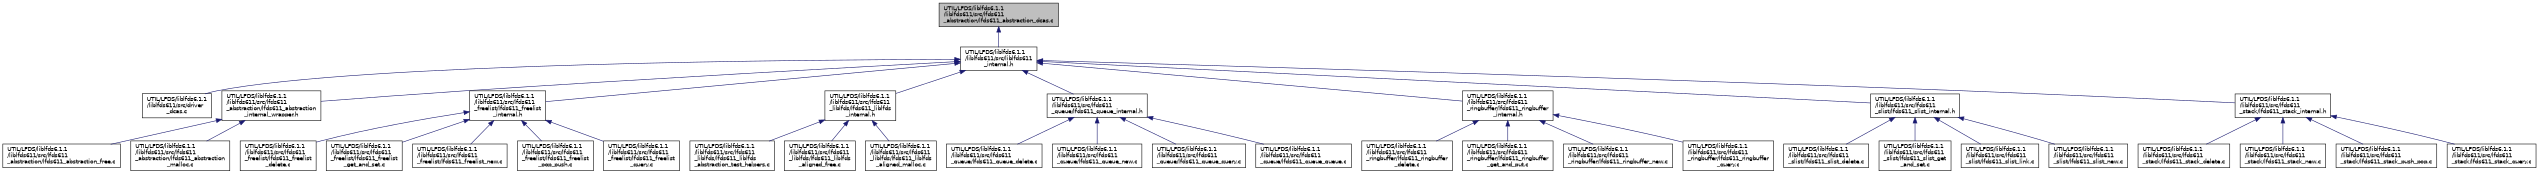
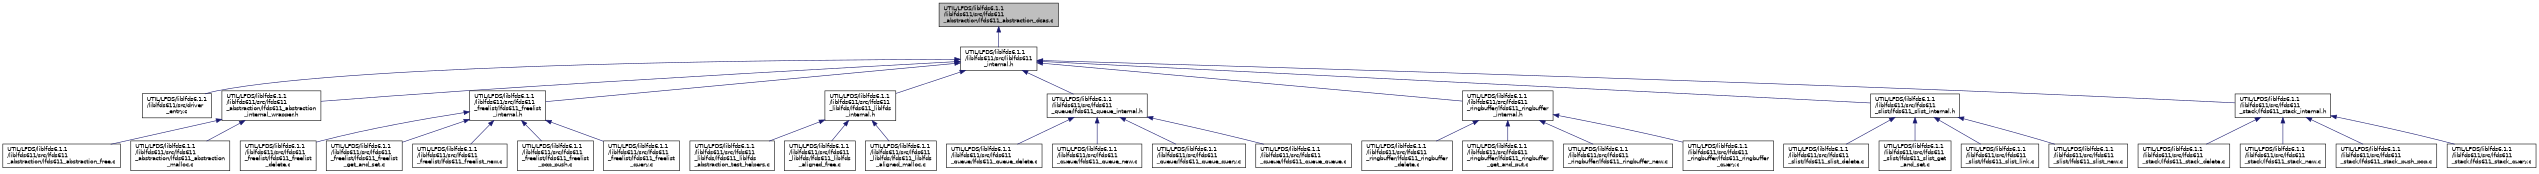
(177, 106) -> (177, 106)
